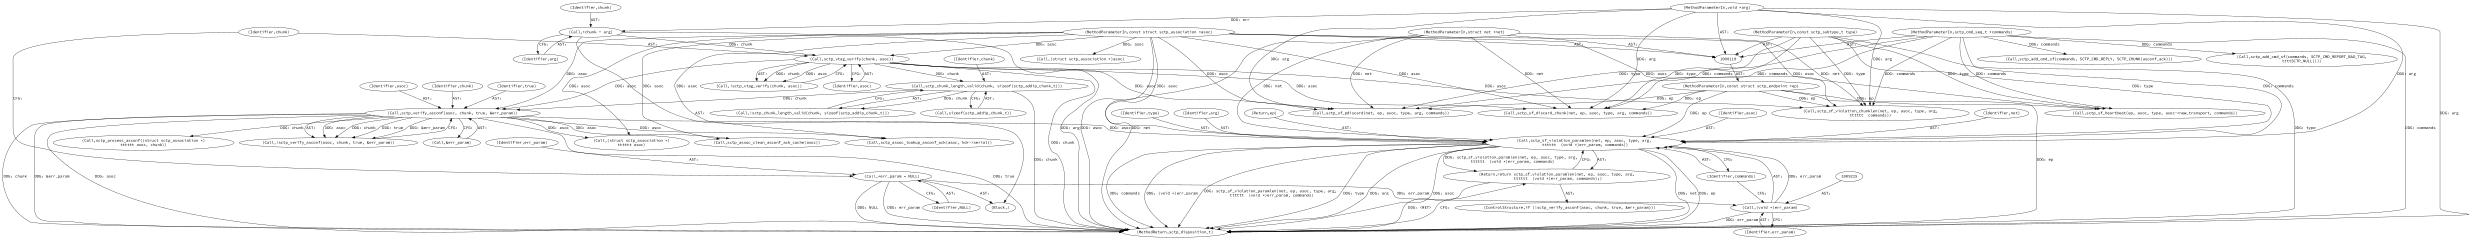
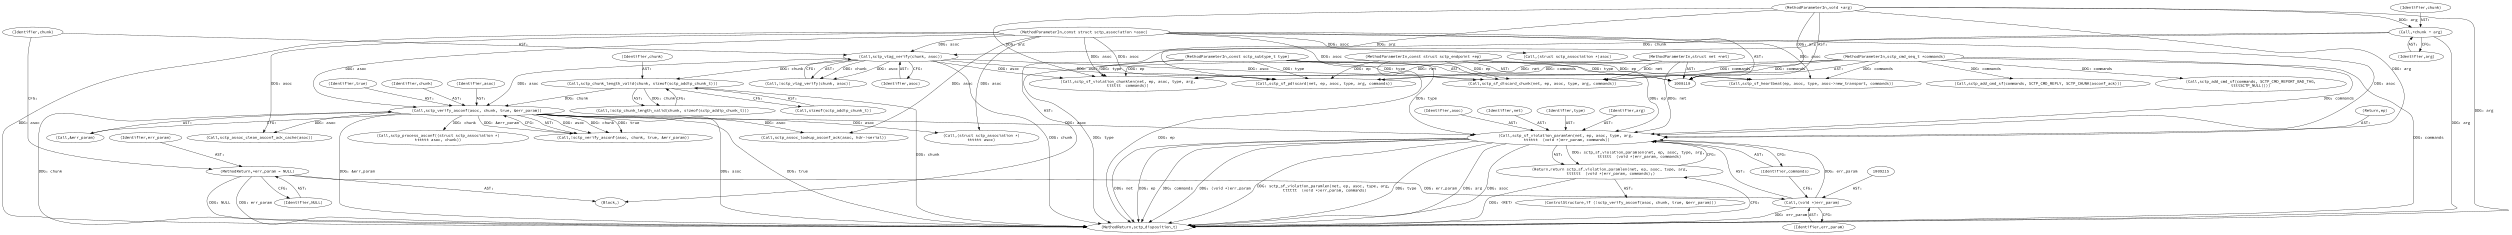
(1240, 20) -> (2408, 20)
(1735, 73) -> (1565, 75)
(1189, 89) -> none
(892, 177) -> (257, 172)
